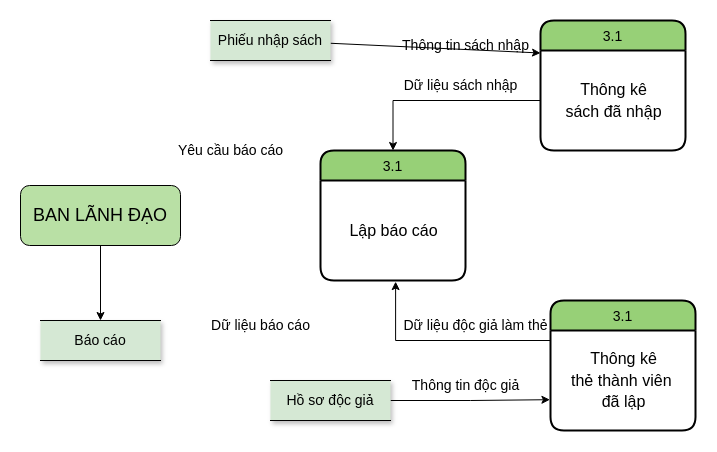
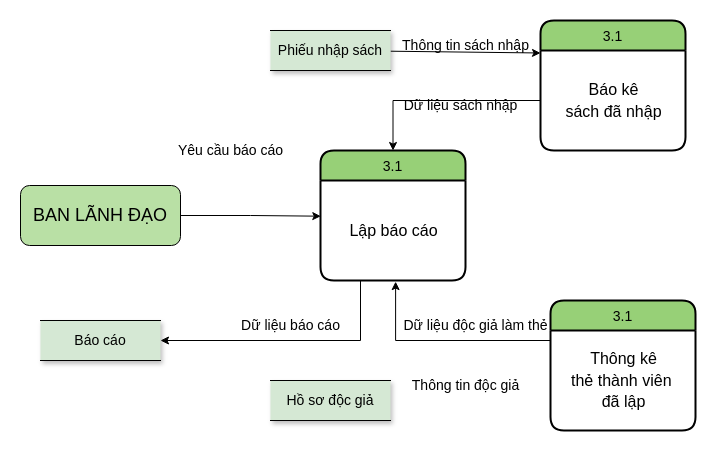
(271, 41) -> (331, 51)
(461, 86) -> (461, 106)
(614, 101) -> (614, 101)
(101, 280) -> (247, 216)
(261, 326) -> (291, 326)
none -> (293, 341)
(468, 401) -> none
